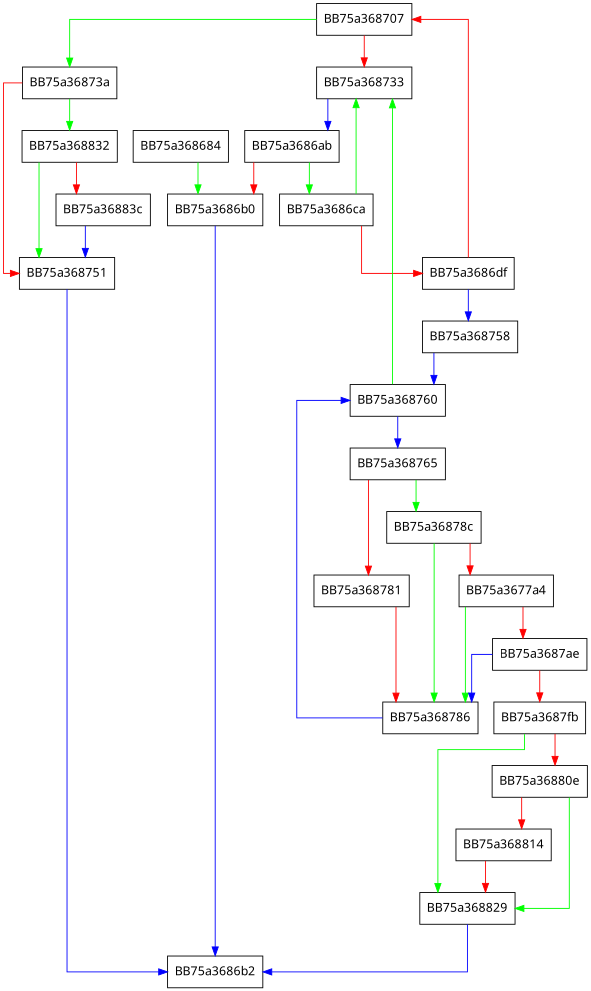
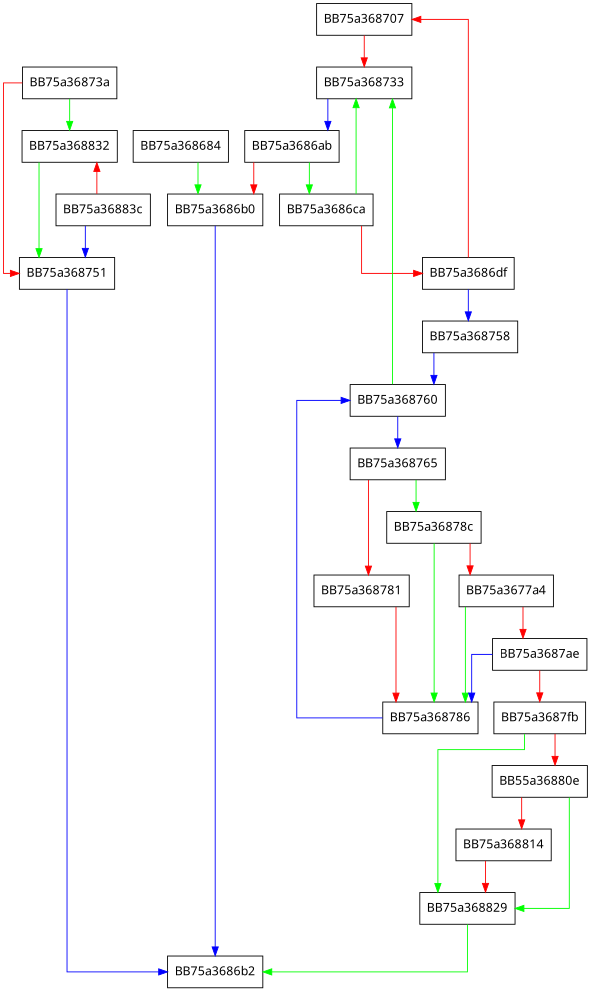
(174, 19) -> none
(76, 174) -> (97, 183)
(540, 781) -> (540, 781)
(393, 972) -> (393, 972)
